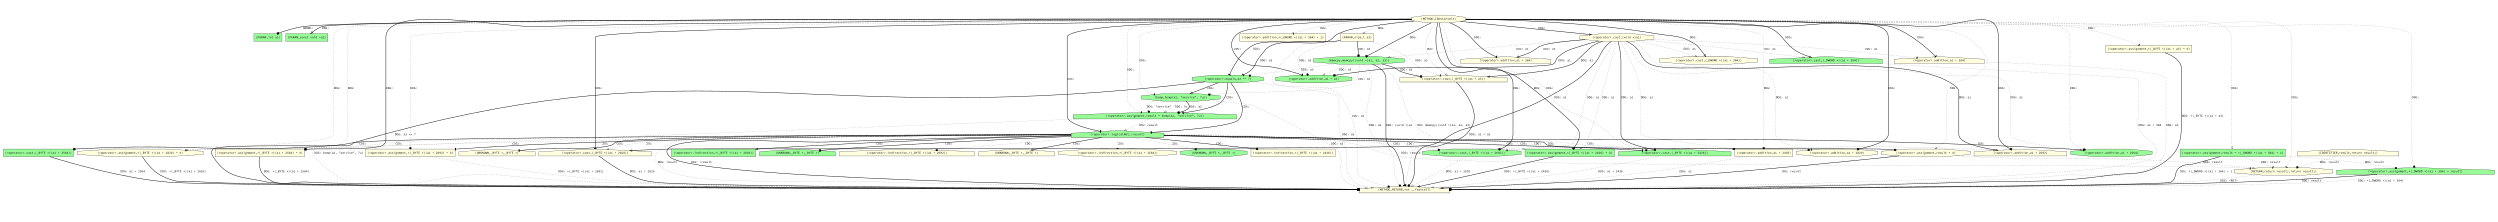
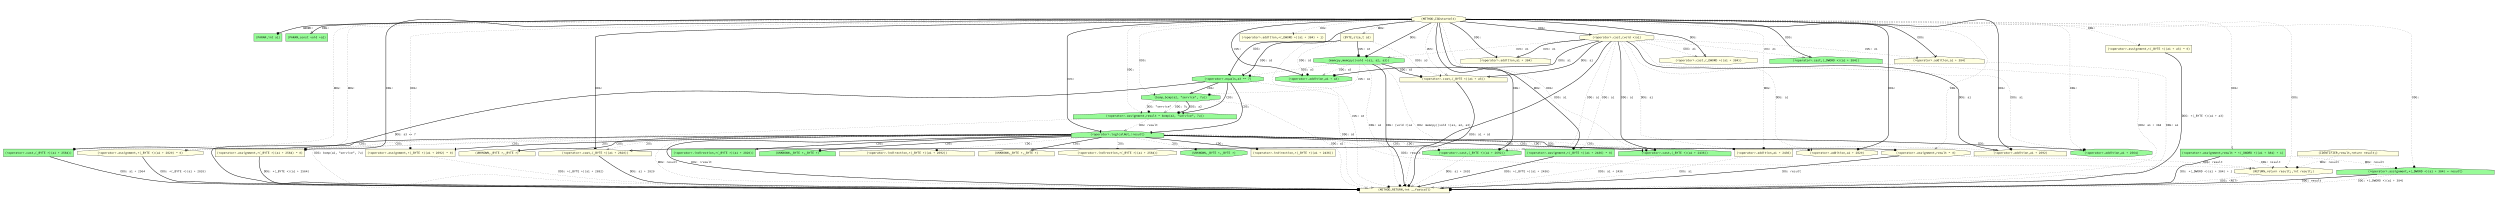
(1357, 37) -> (1357, 37)
(2284, 171) -> (2284, 171)
